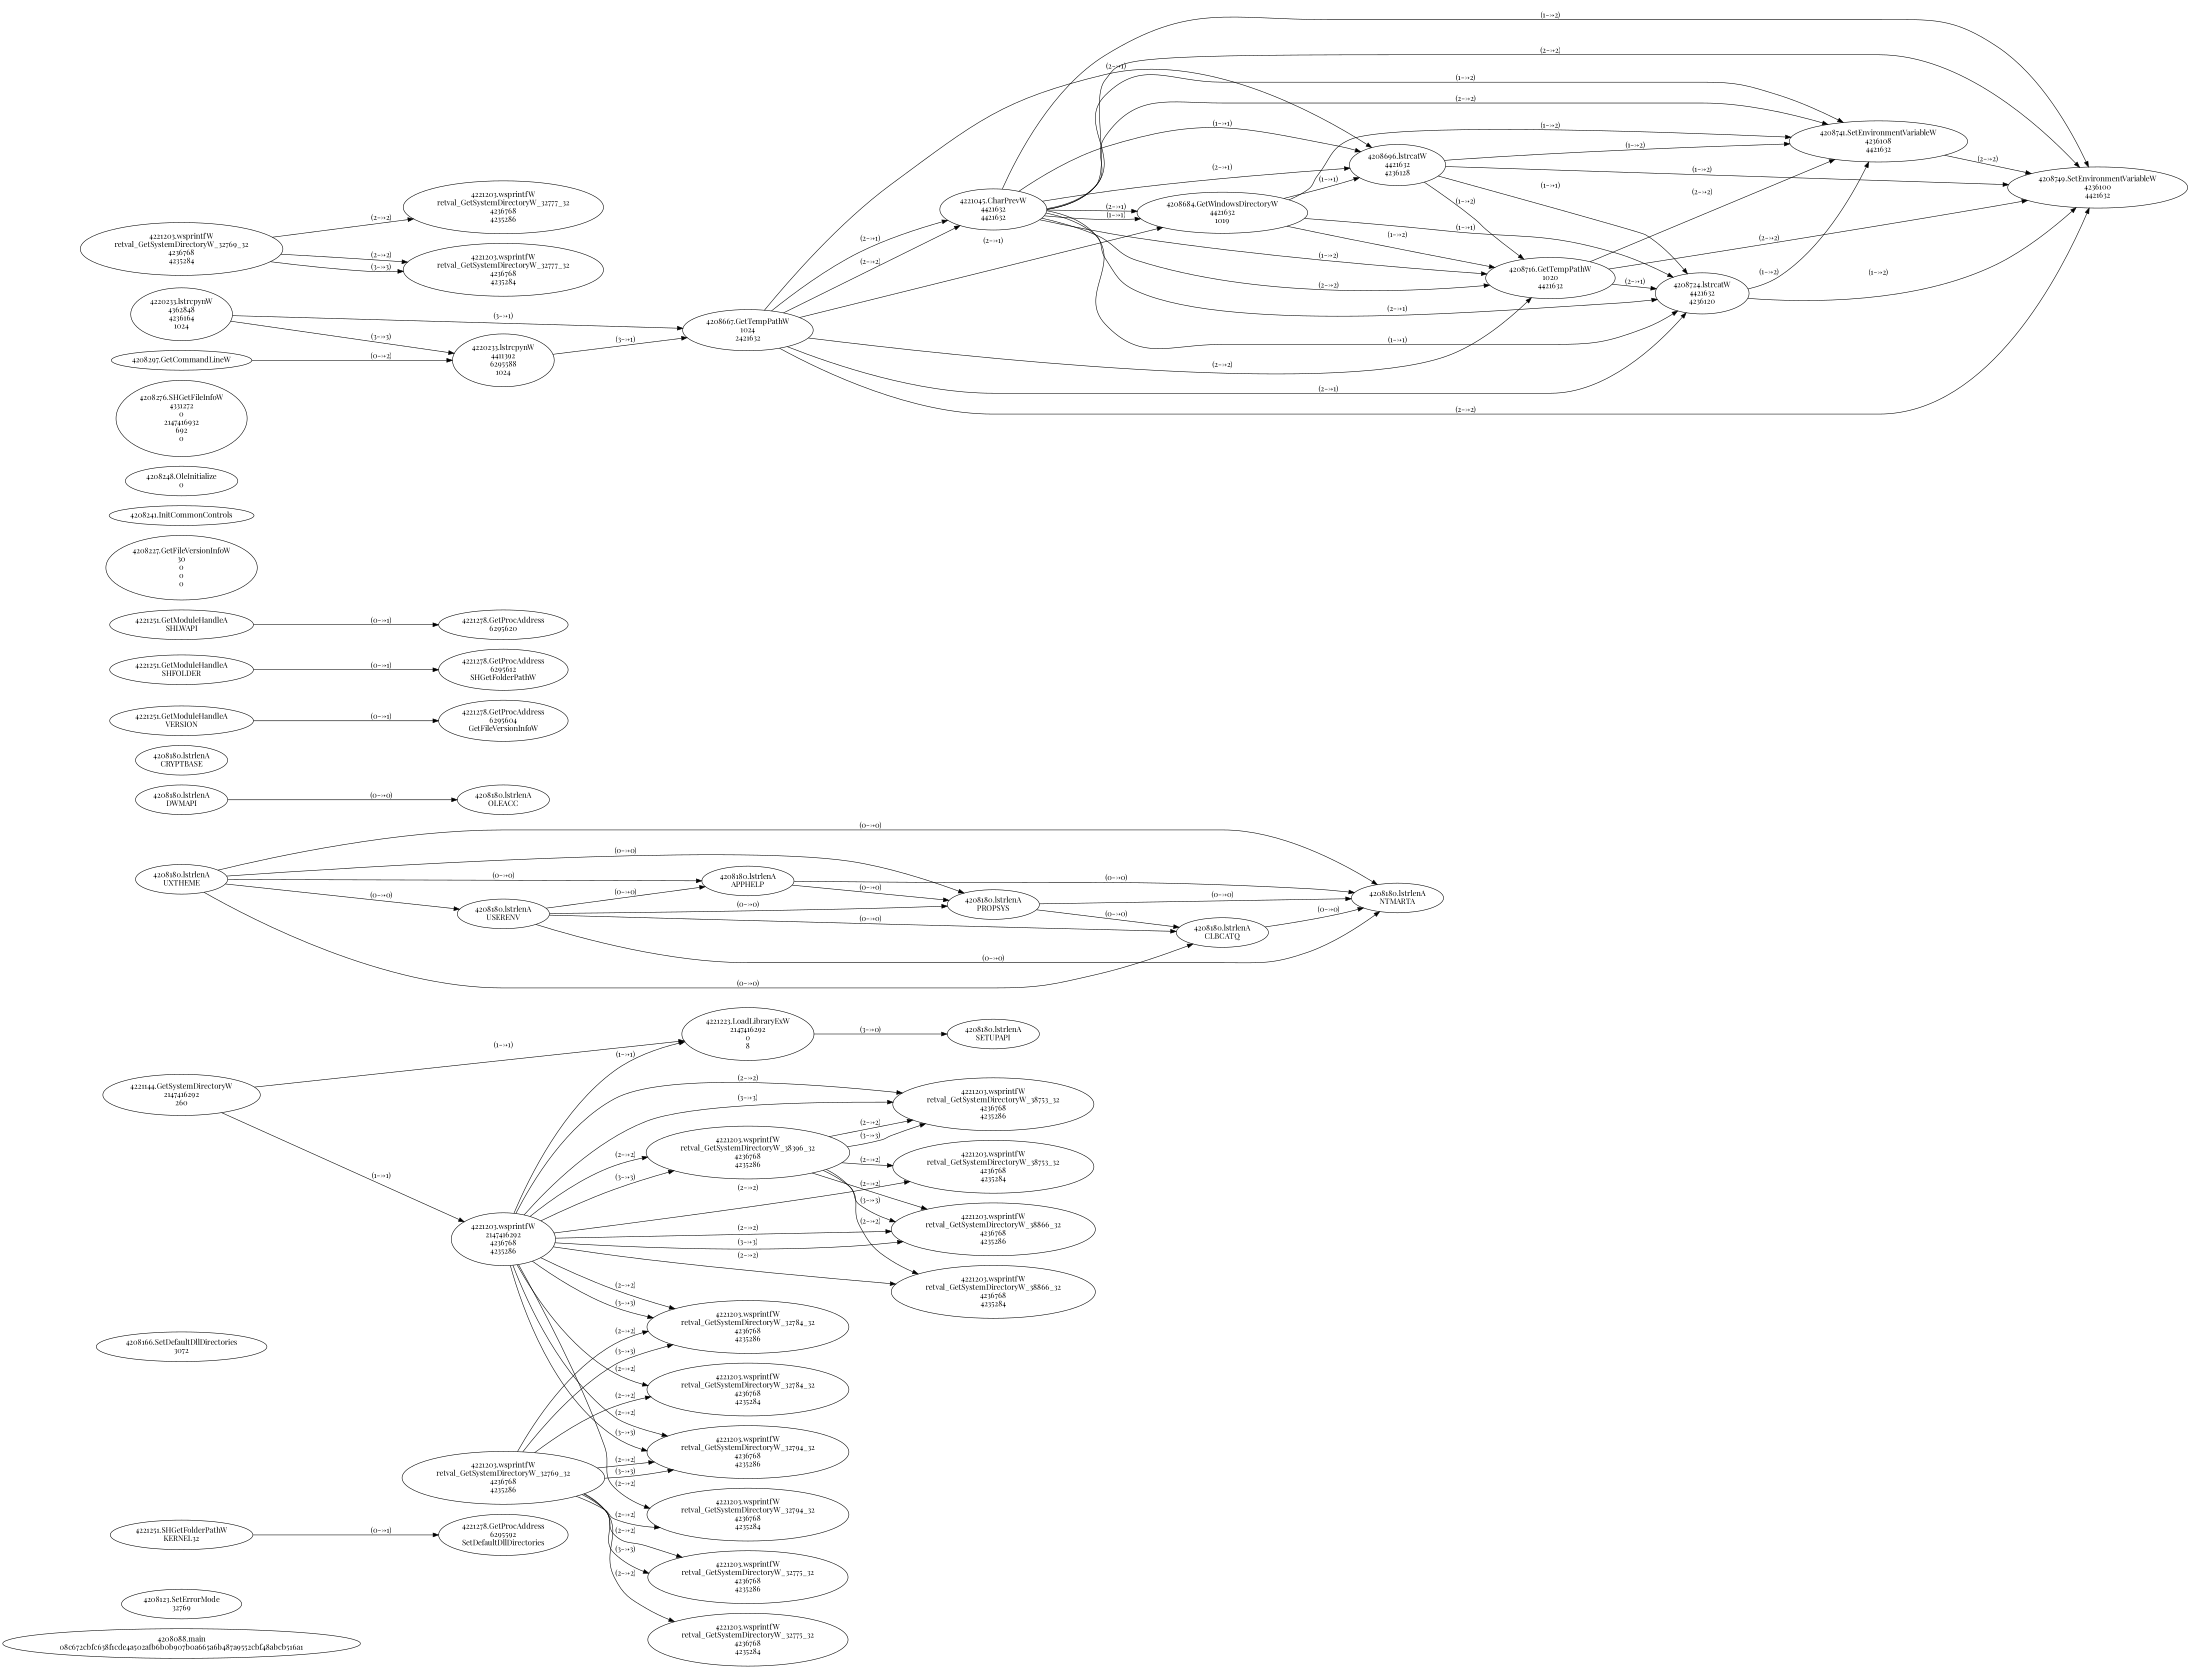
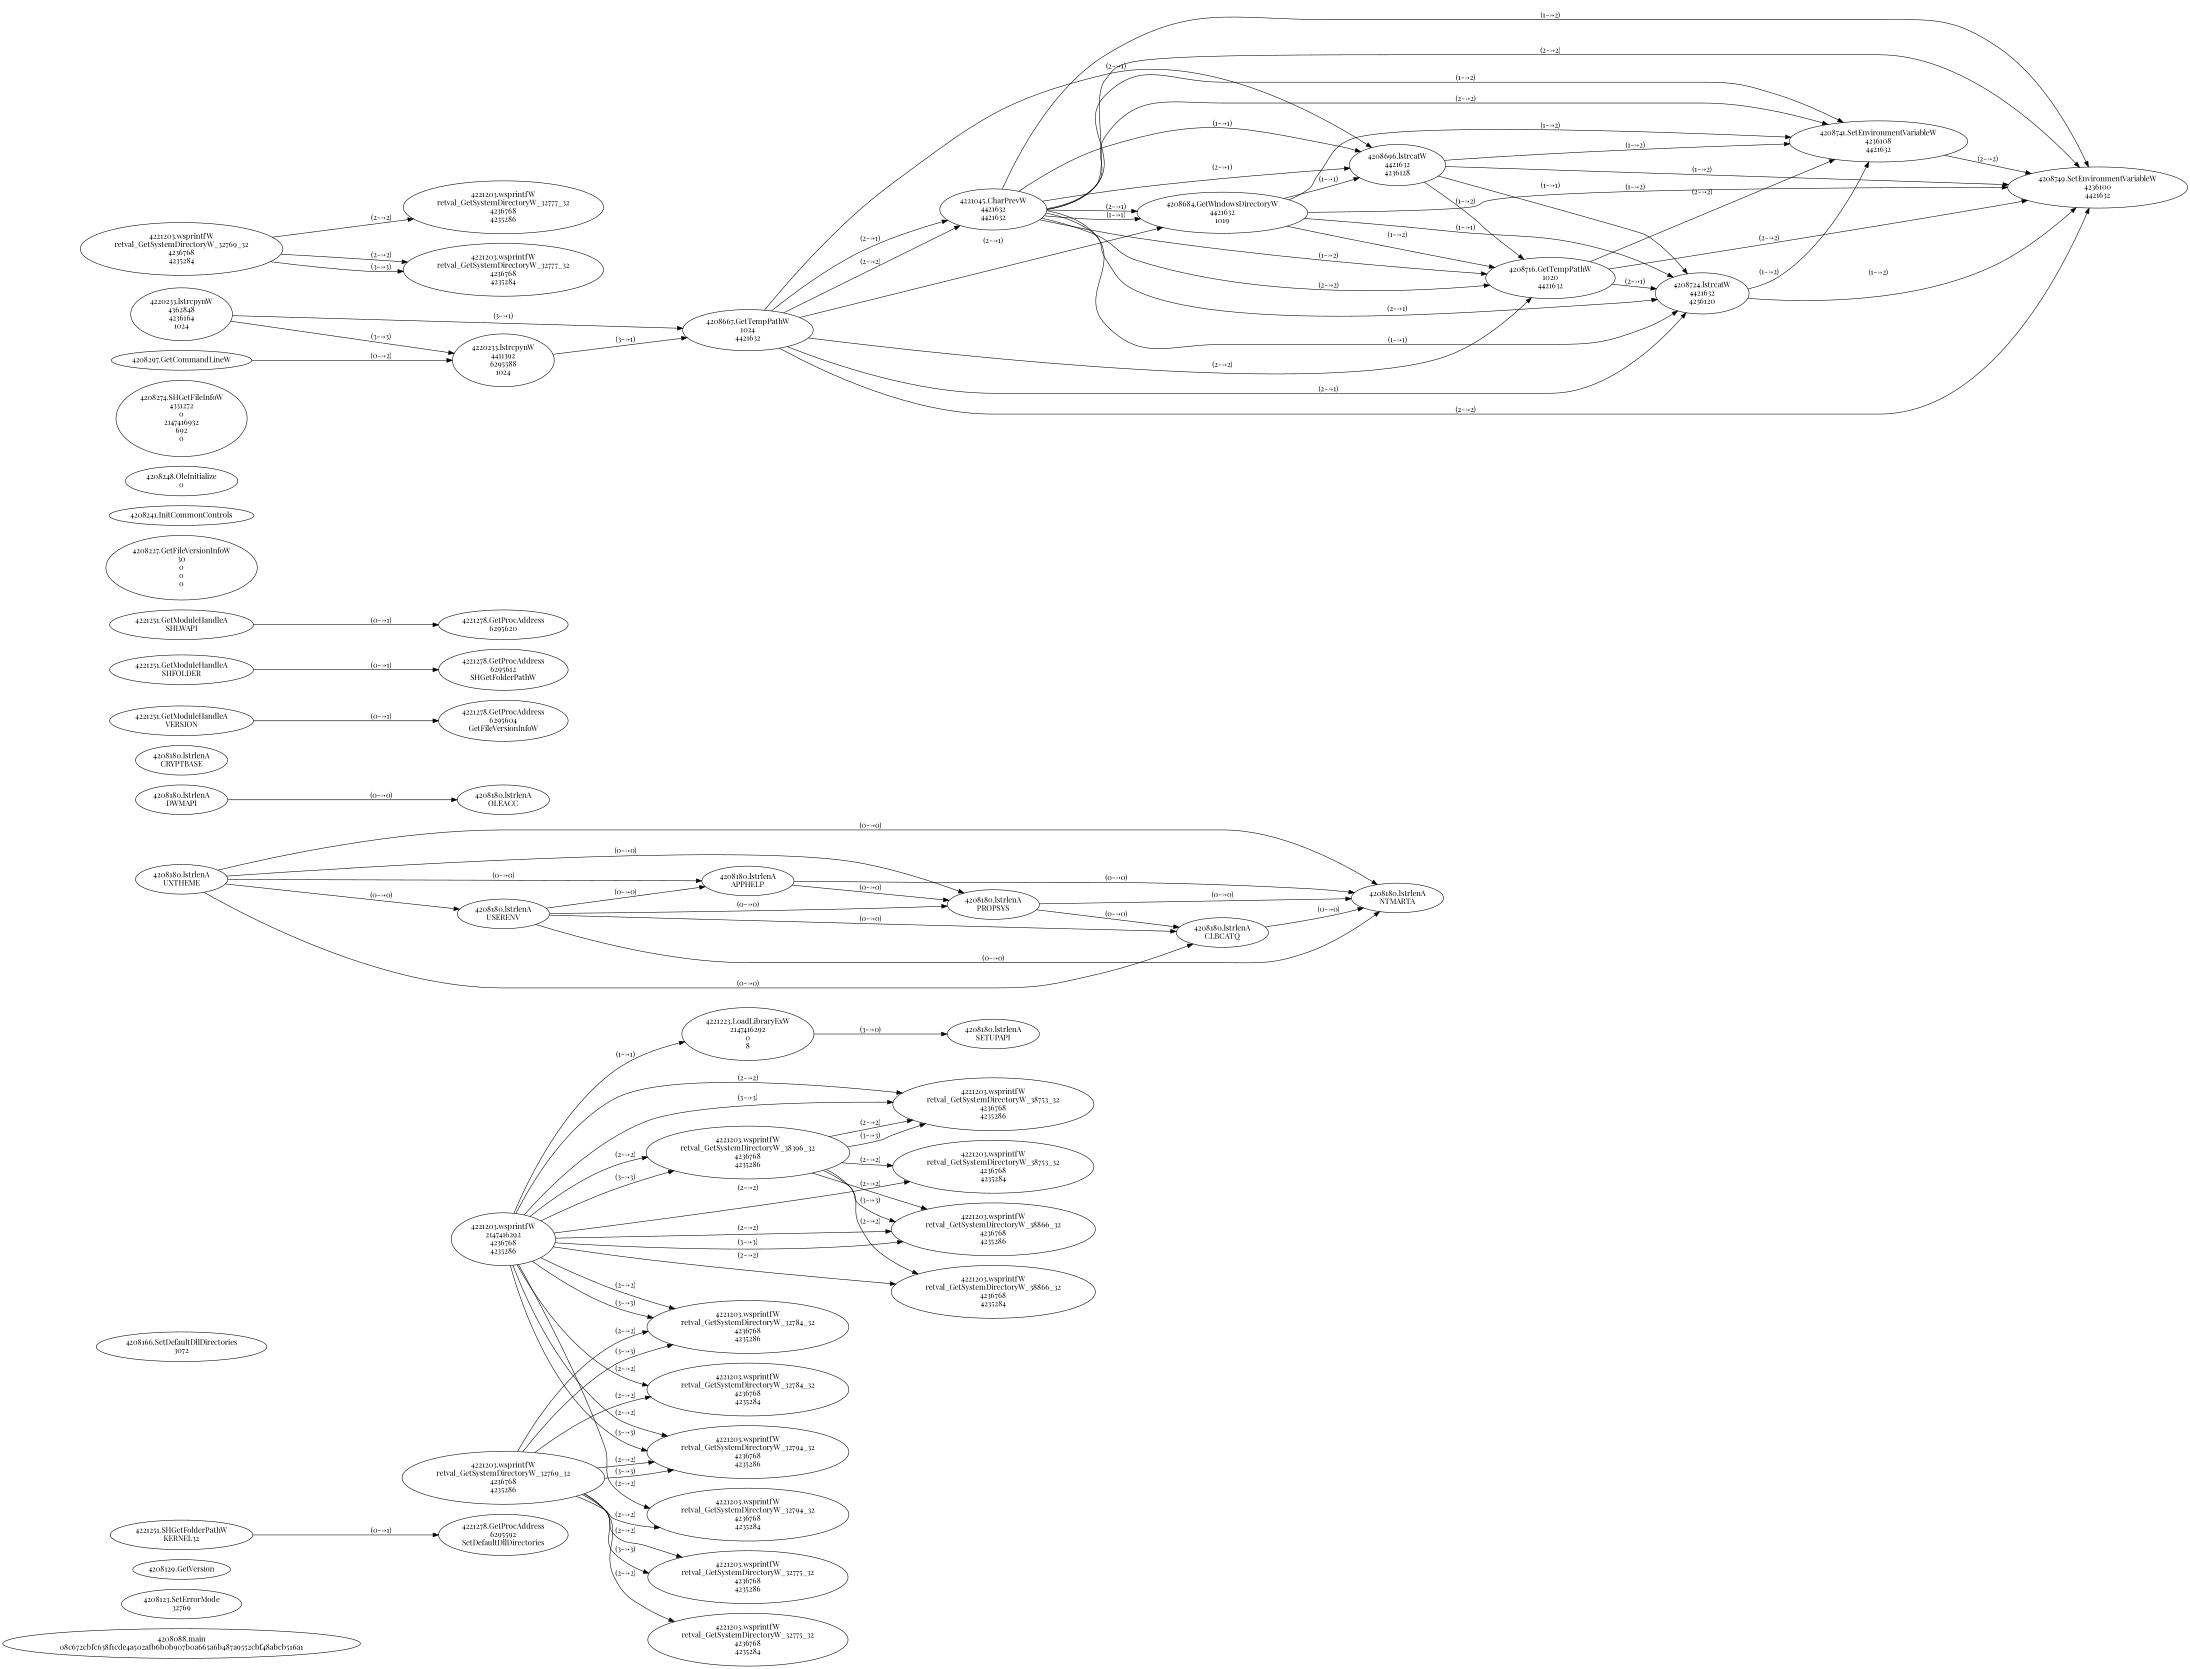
none -> (1654, 191)
(748, 330) -> (748, 330)
(182, 418) -> (182, 418)
(182, 1095) -> none
none -> (182, 1569)
